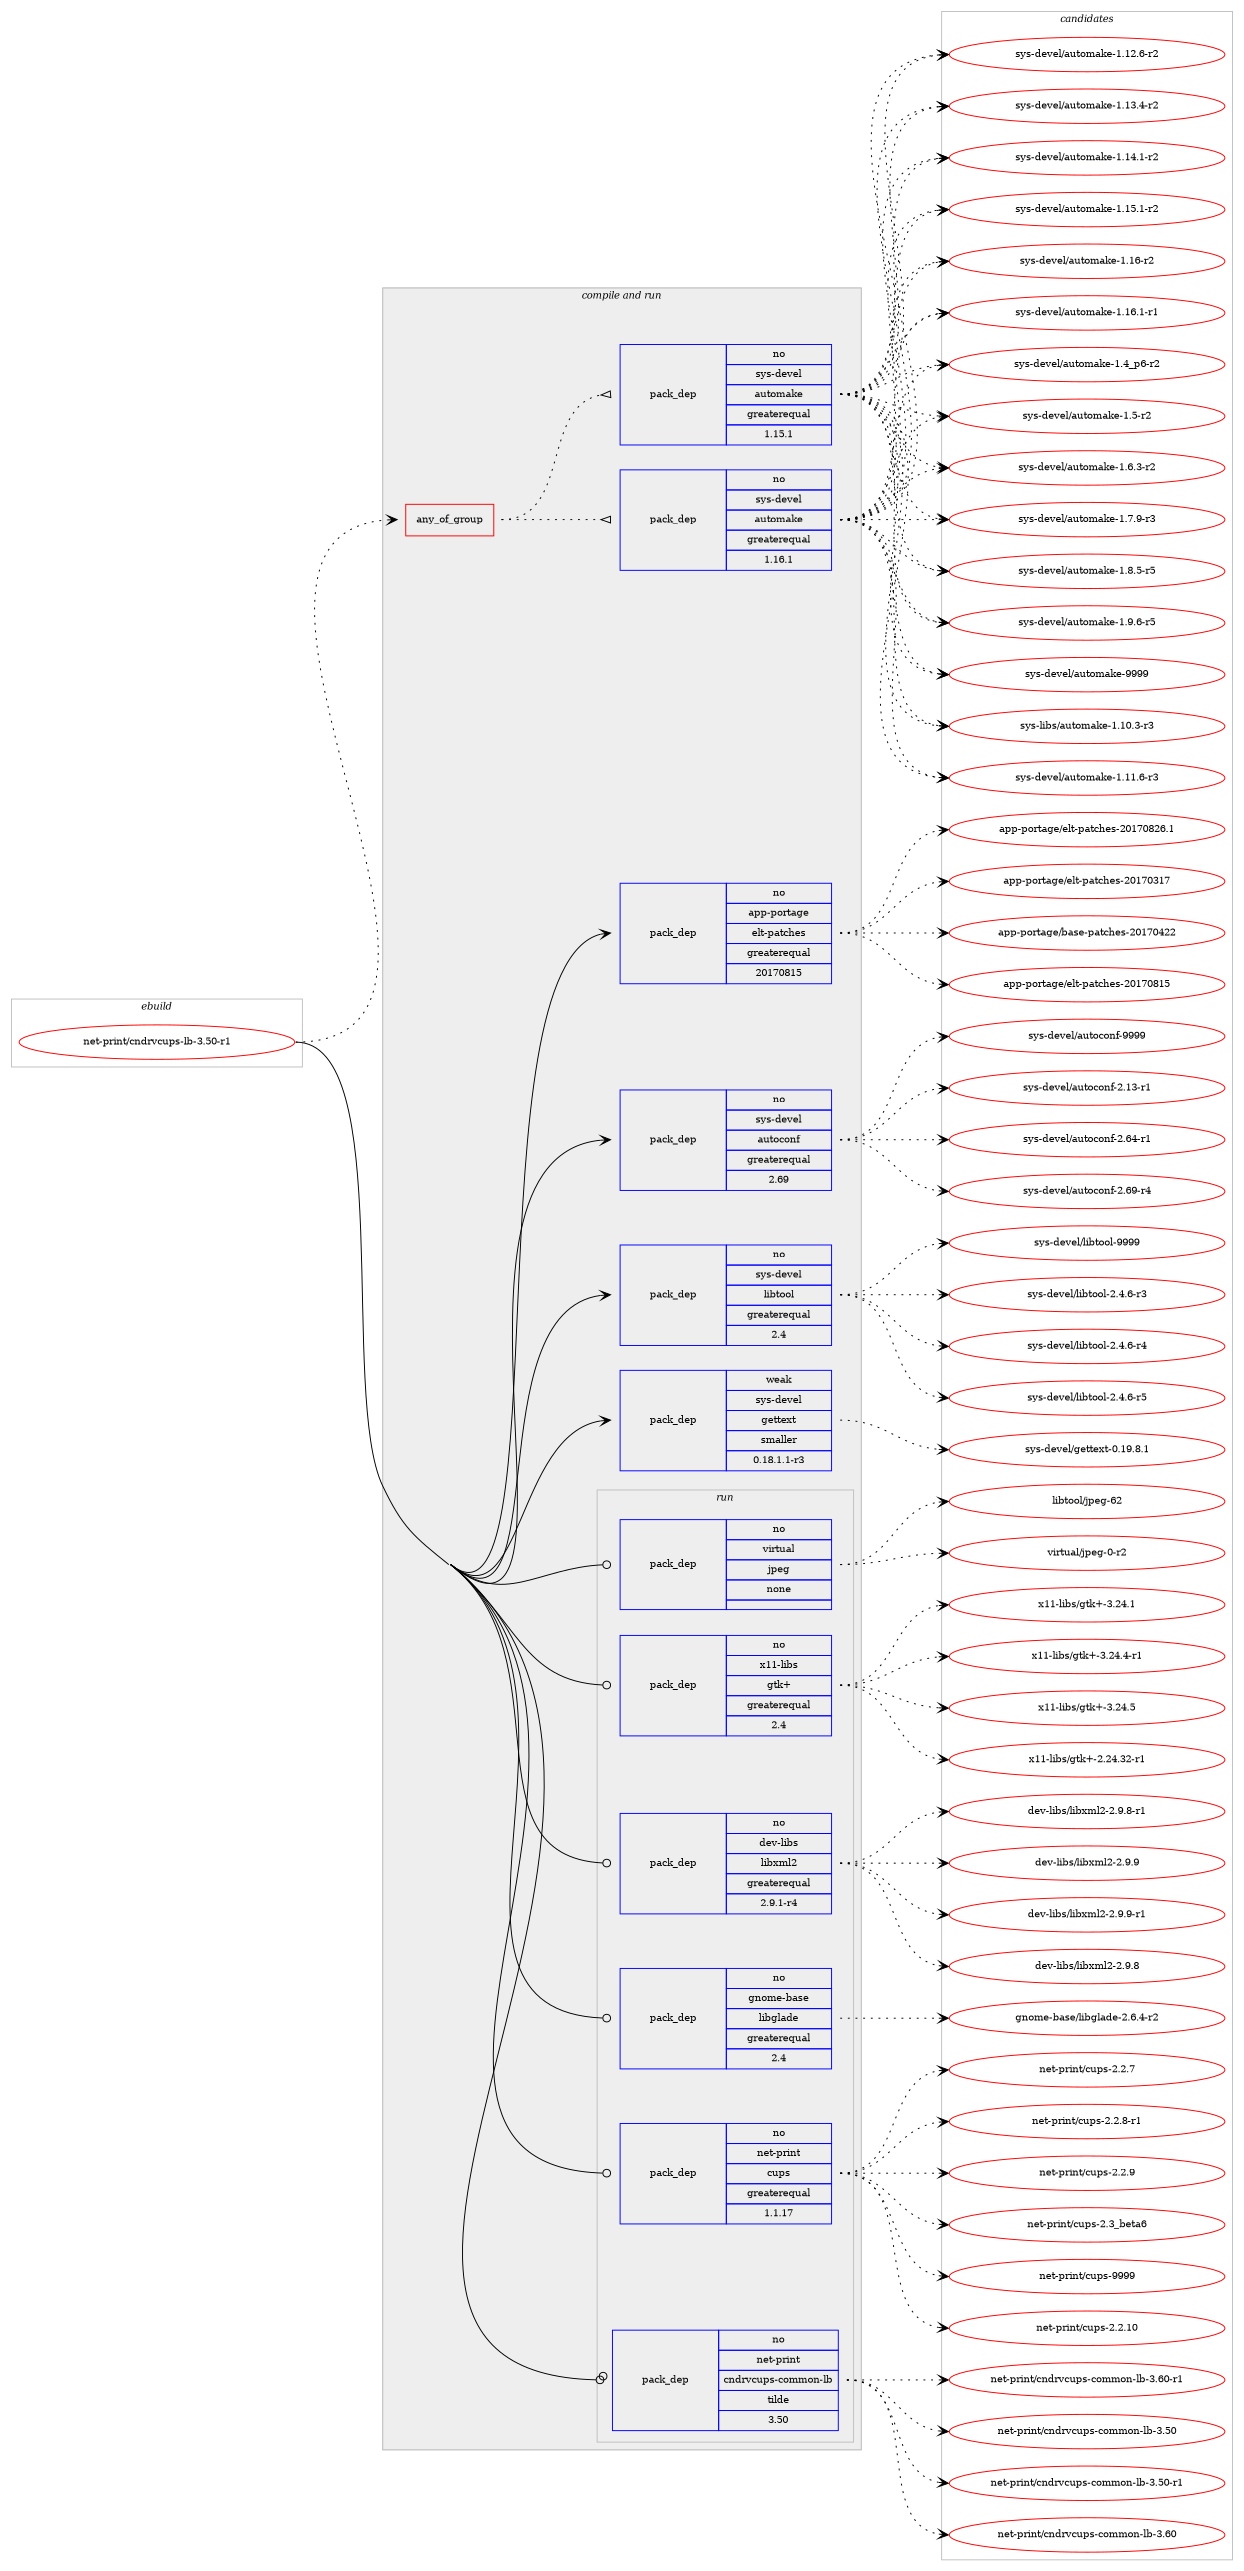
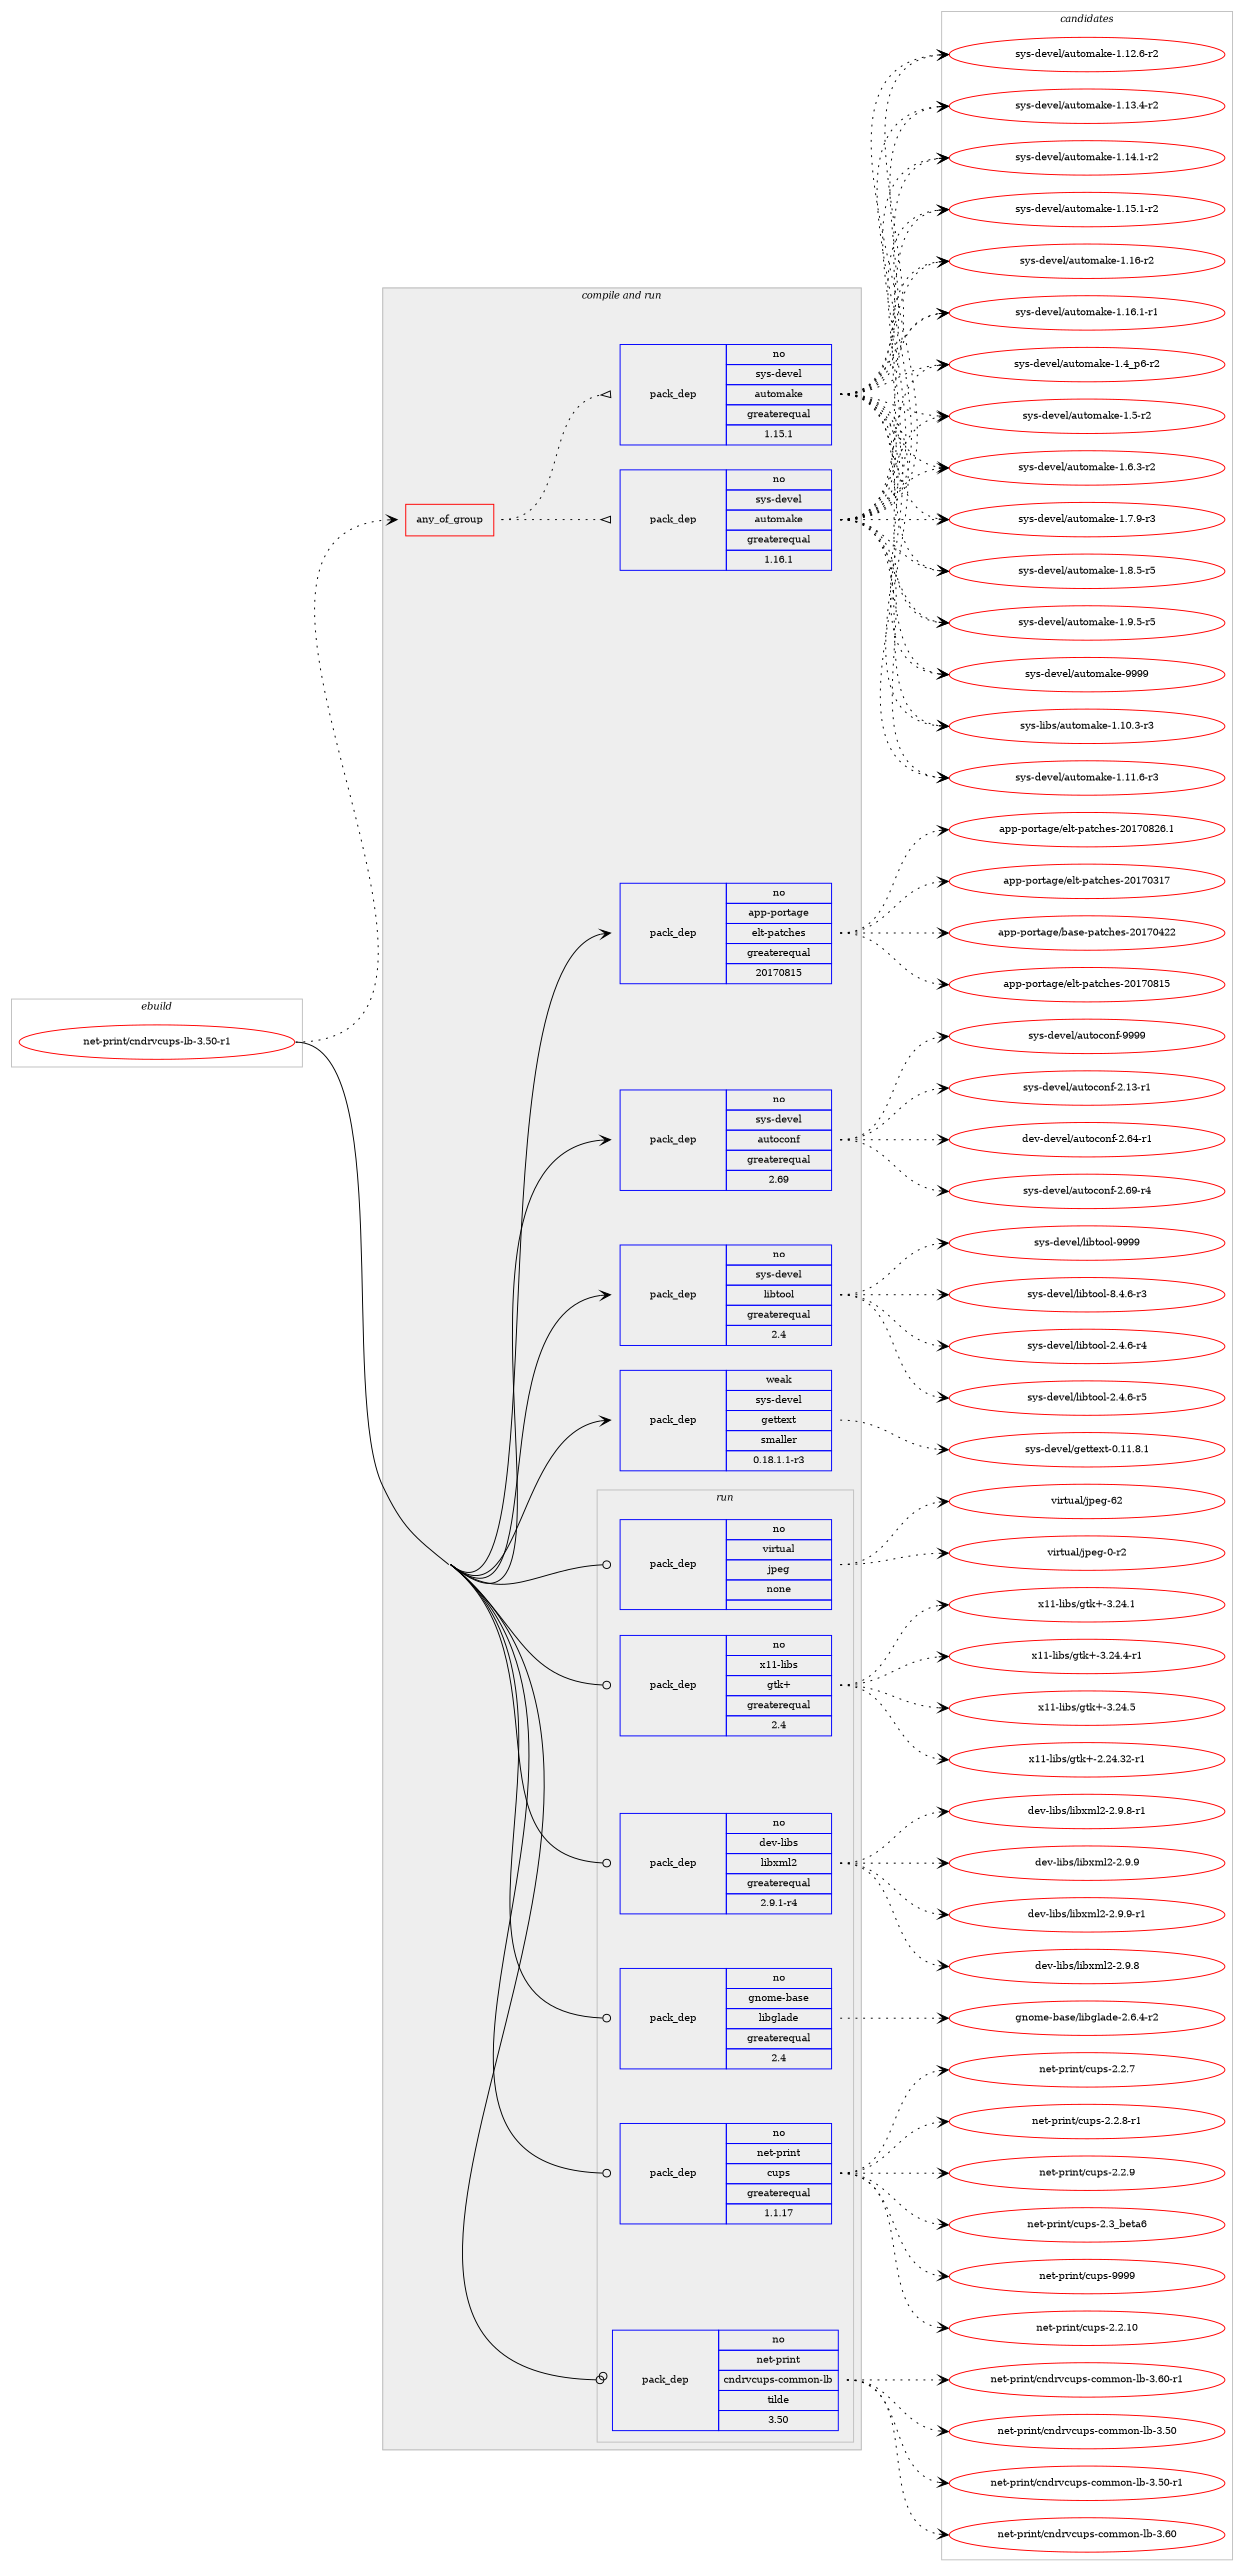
(1087, 623) -> (1087, 623)
(1087, 1140) -> (1087, 1140)
(1087, 1295) -> (1087, 1295)
(1087, 1450) -> (1087, 1450)
(1087, 1501) -> (1087, 1501)
